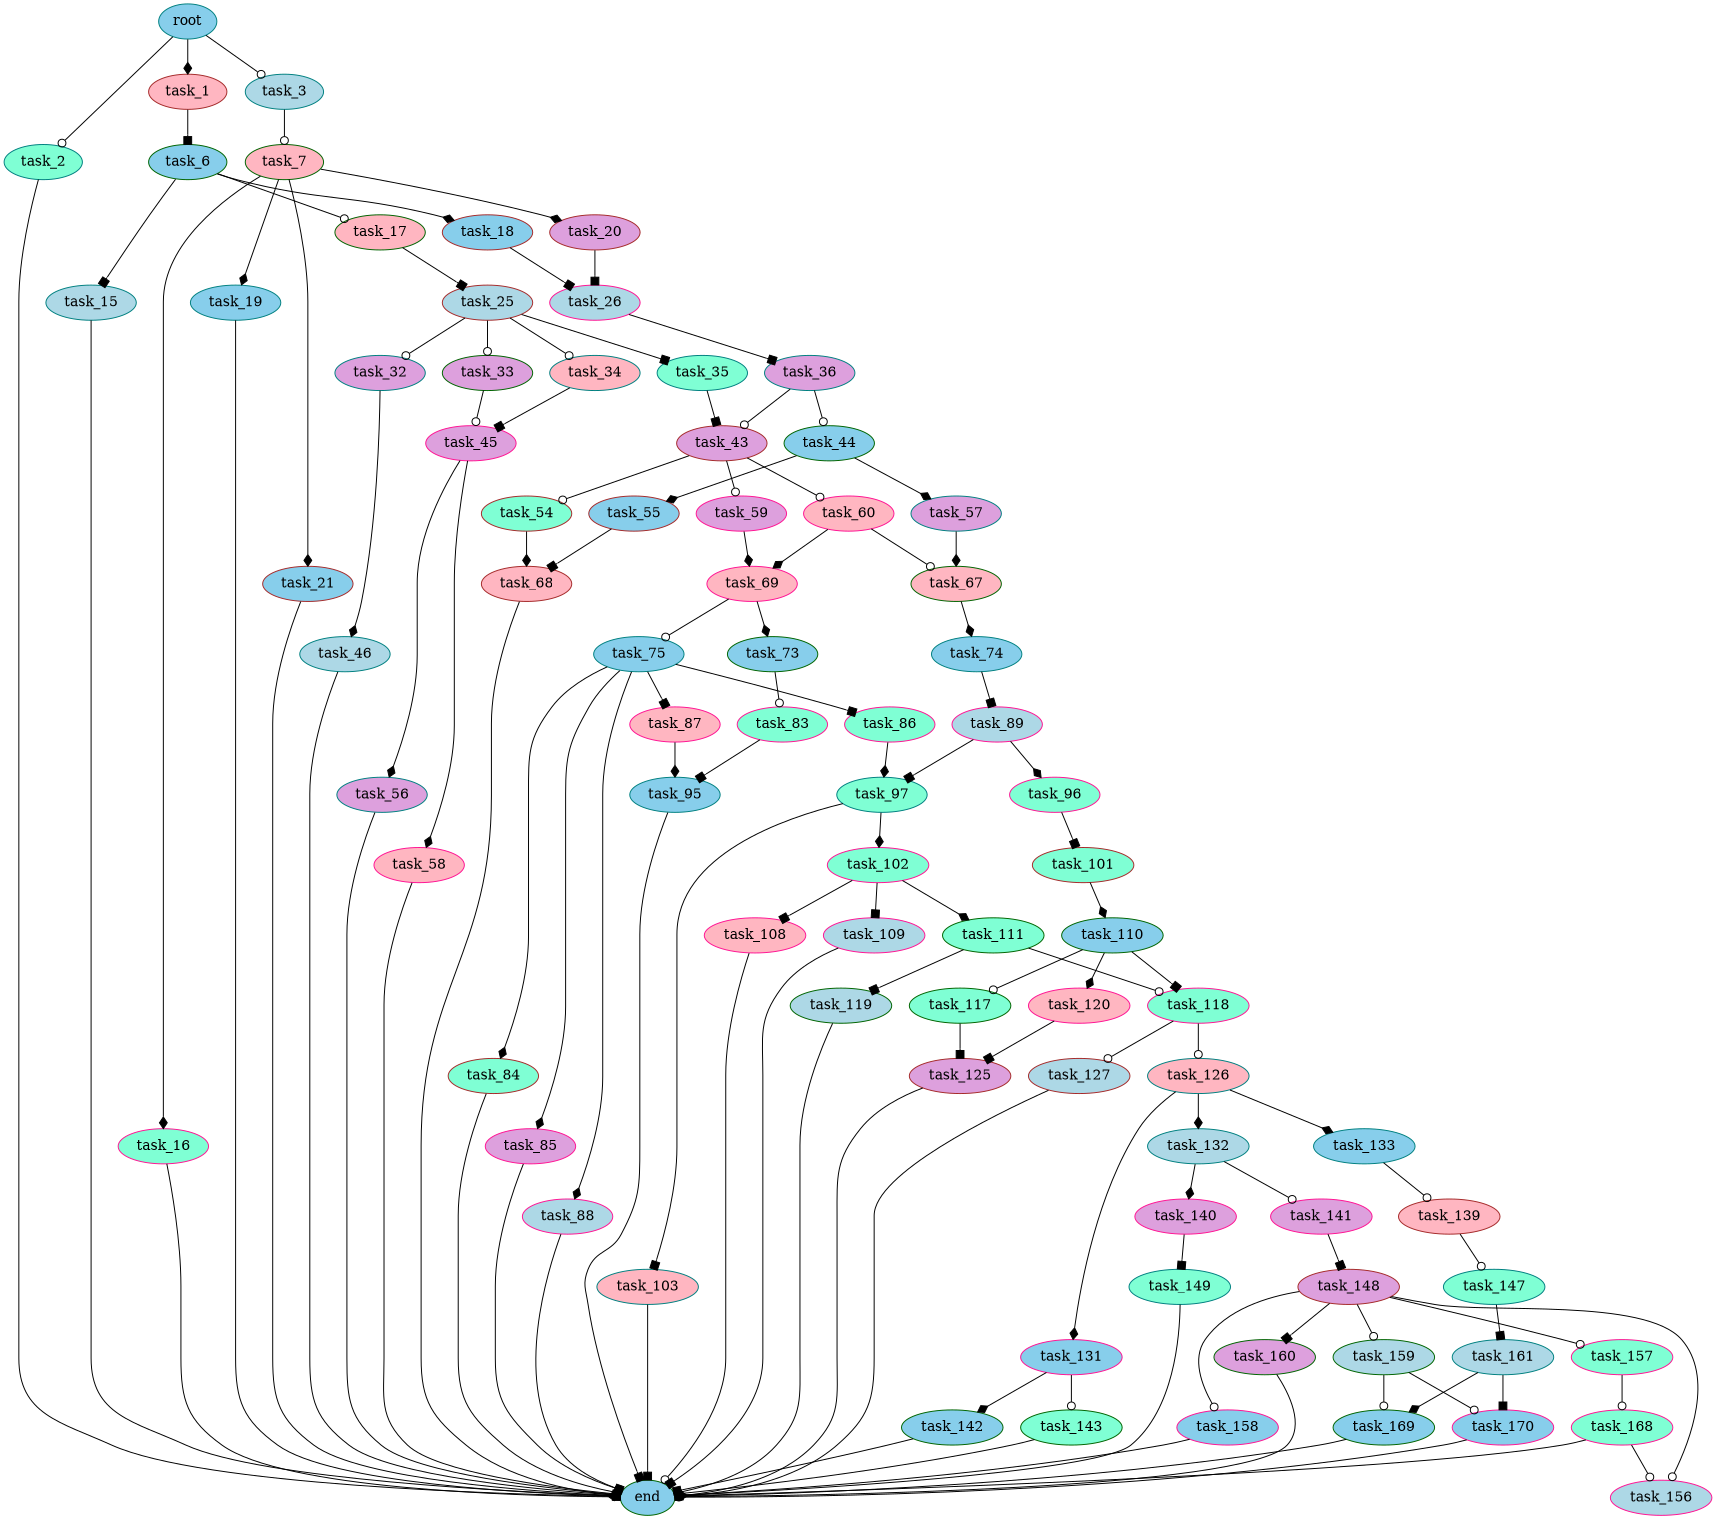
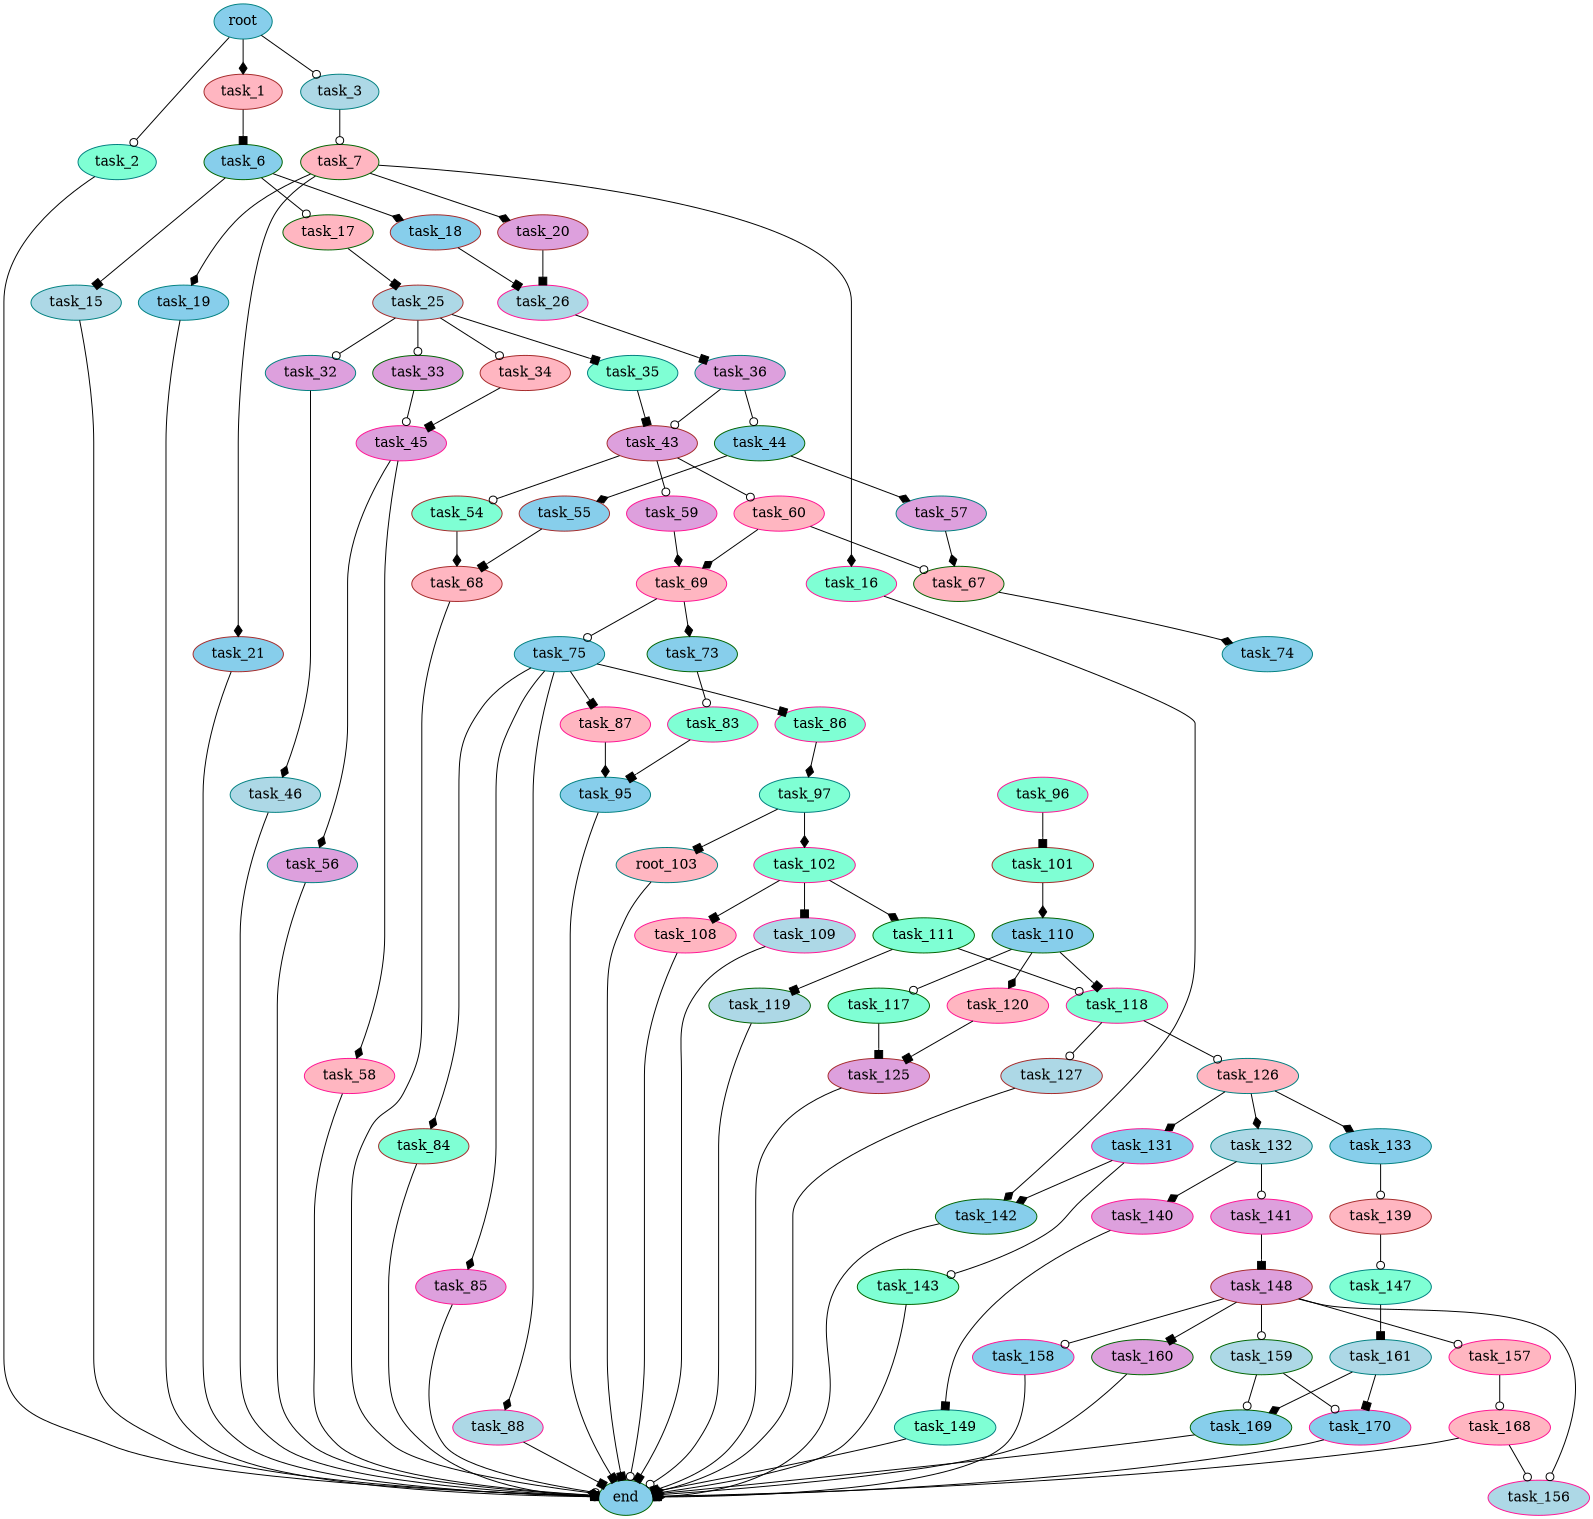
(595, 373) -> (525, 373)
(997, 724) -> none
(648, 1287) -> (667, 865)
(1622, 1357) -> (1500, 1357)
(1622, 1427) -> (1500, 1427)
(234, 1451) -> (1195, 824)
